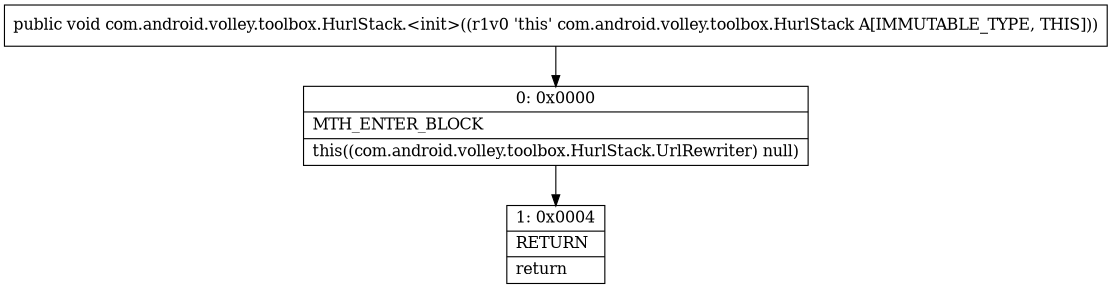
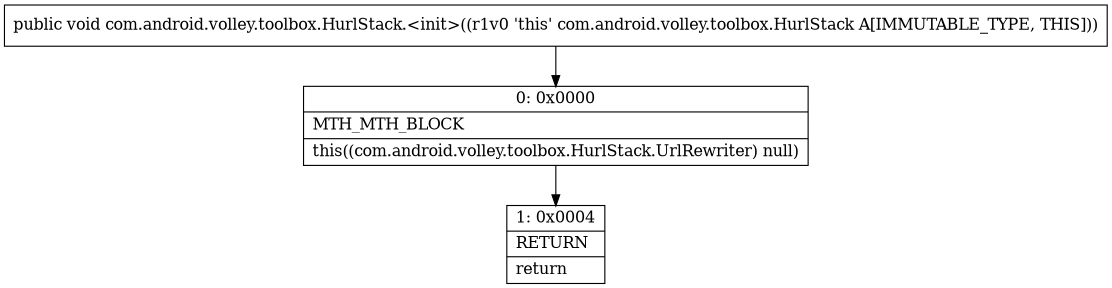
(398, 125) -> (388, 125)
